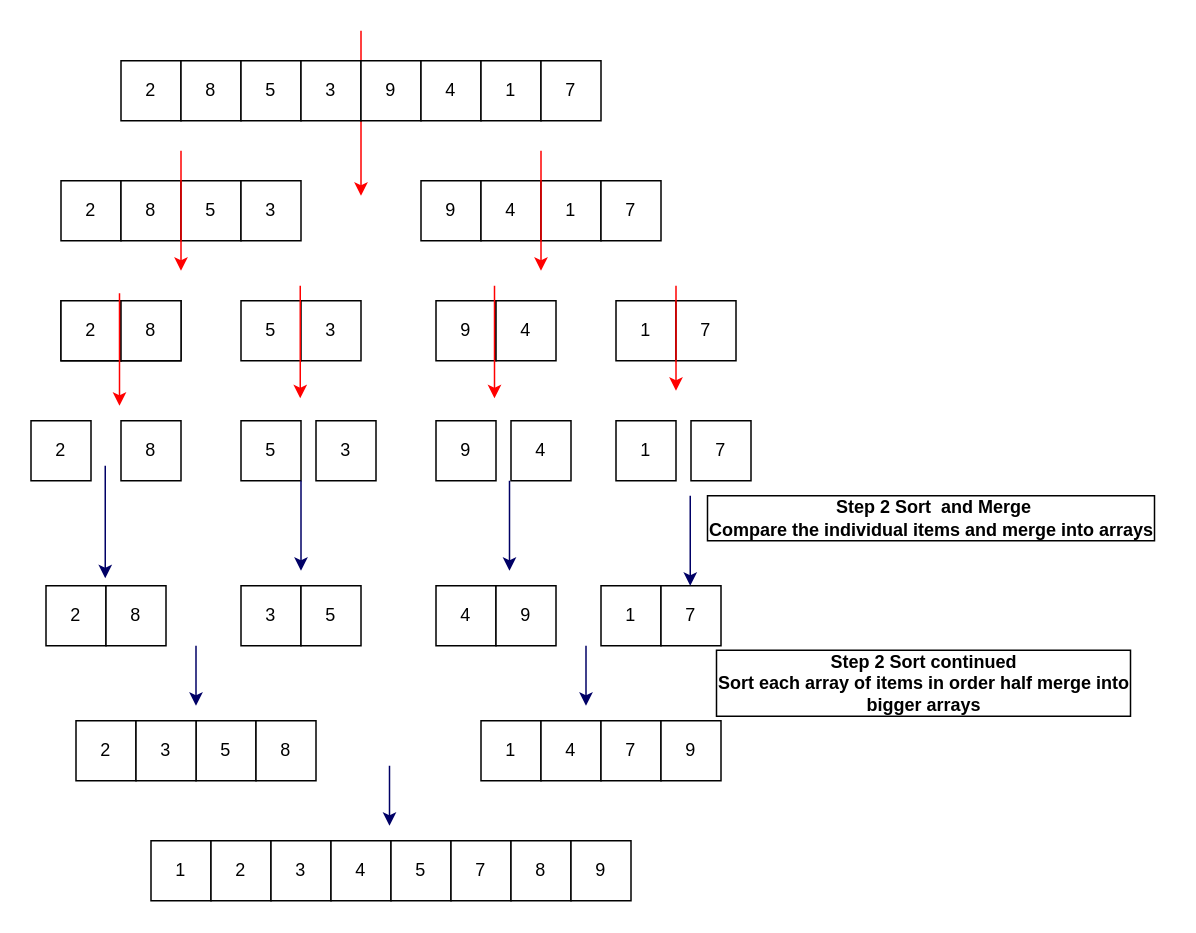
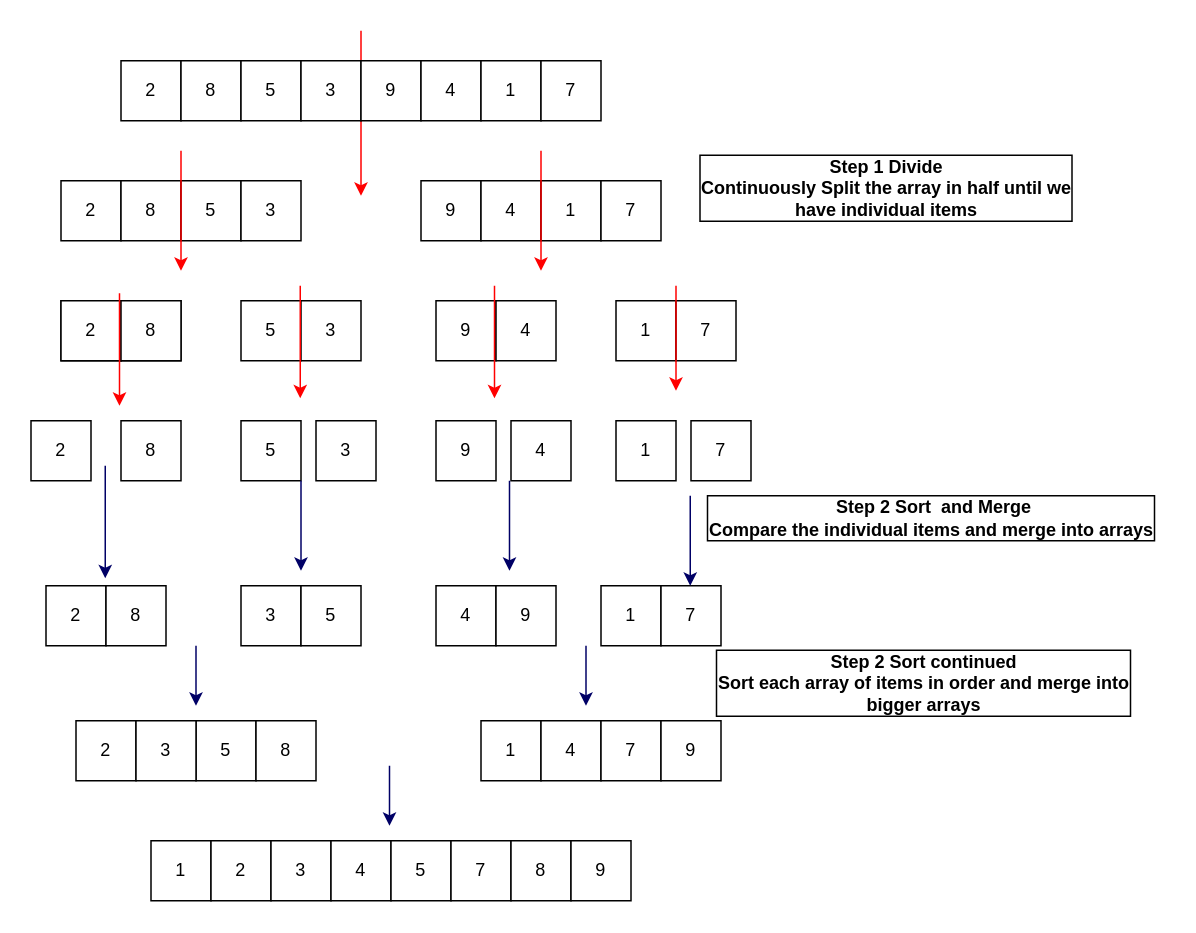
none -> (886, 188)
(924, 683) -> (924, 683)
